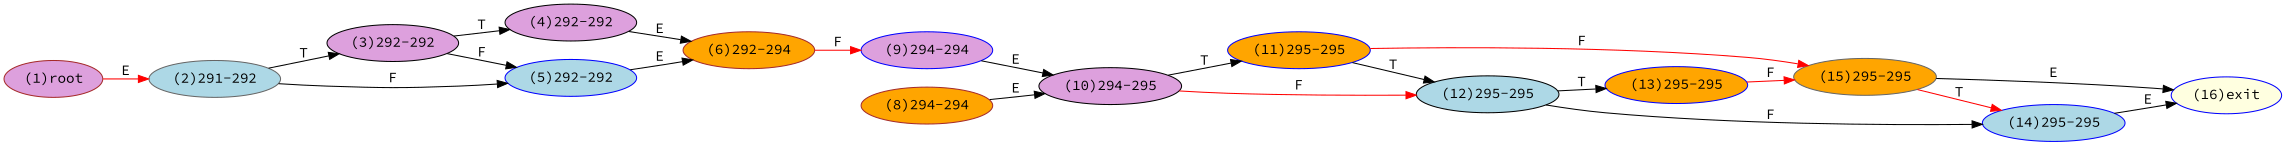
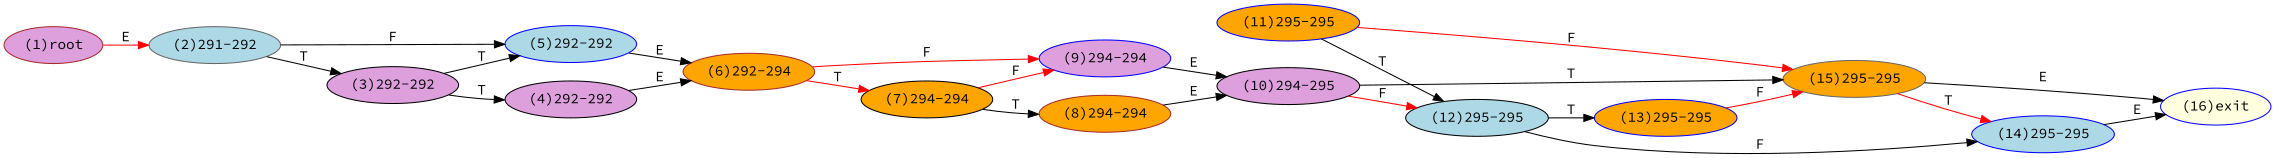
(482, 53) -> (482, 57)
(1200, 69) -> (1566, 83)
none -> (927, 99)
